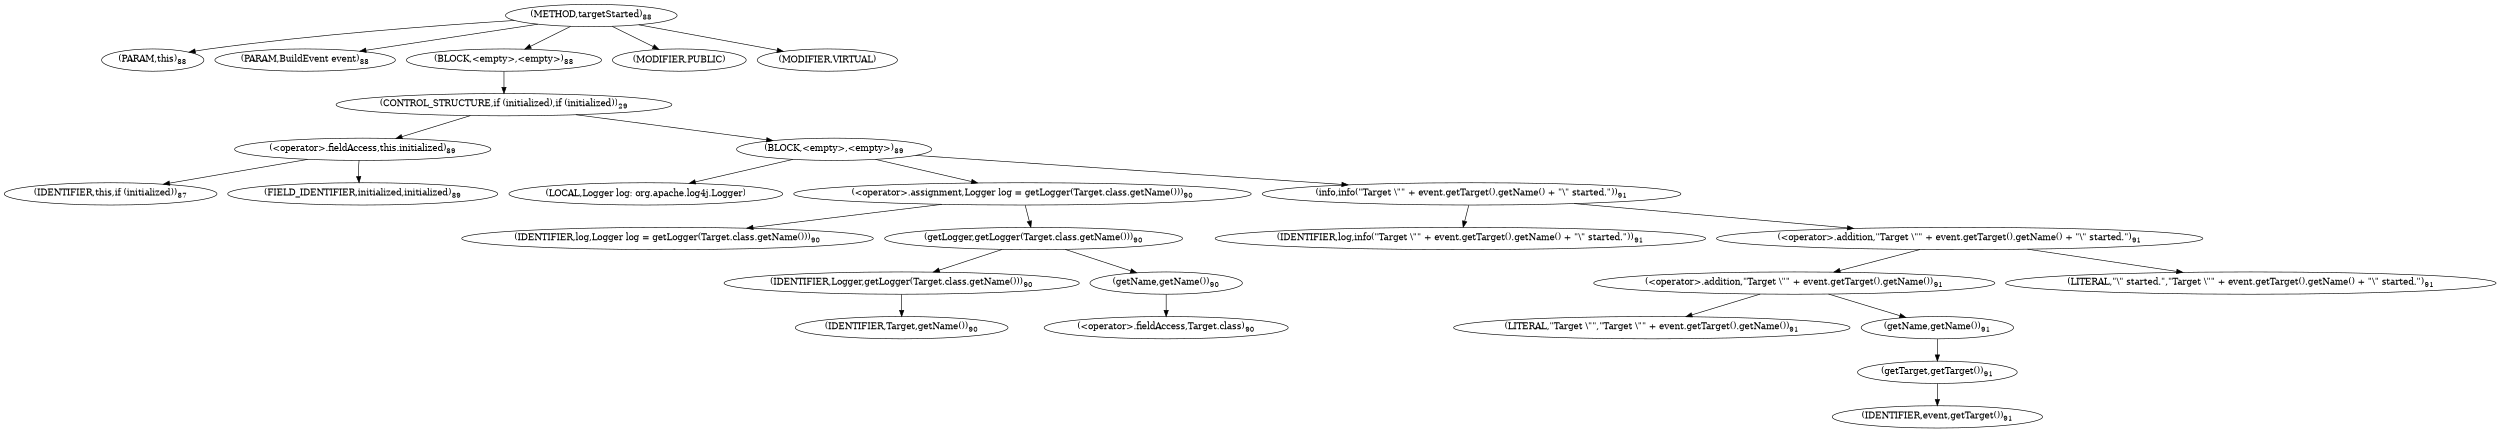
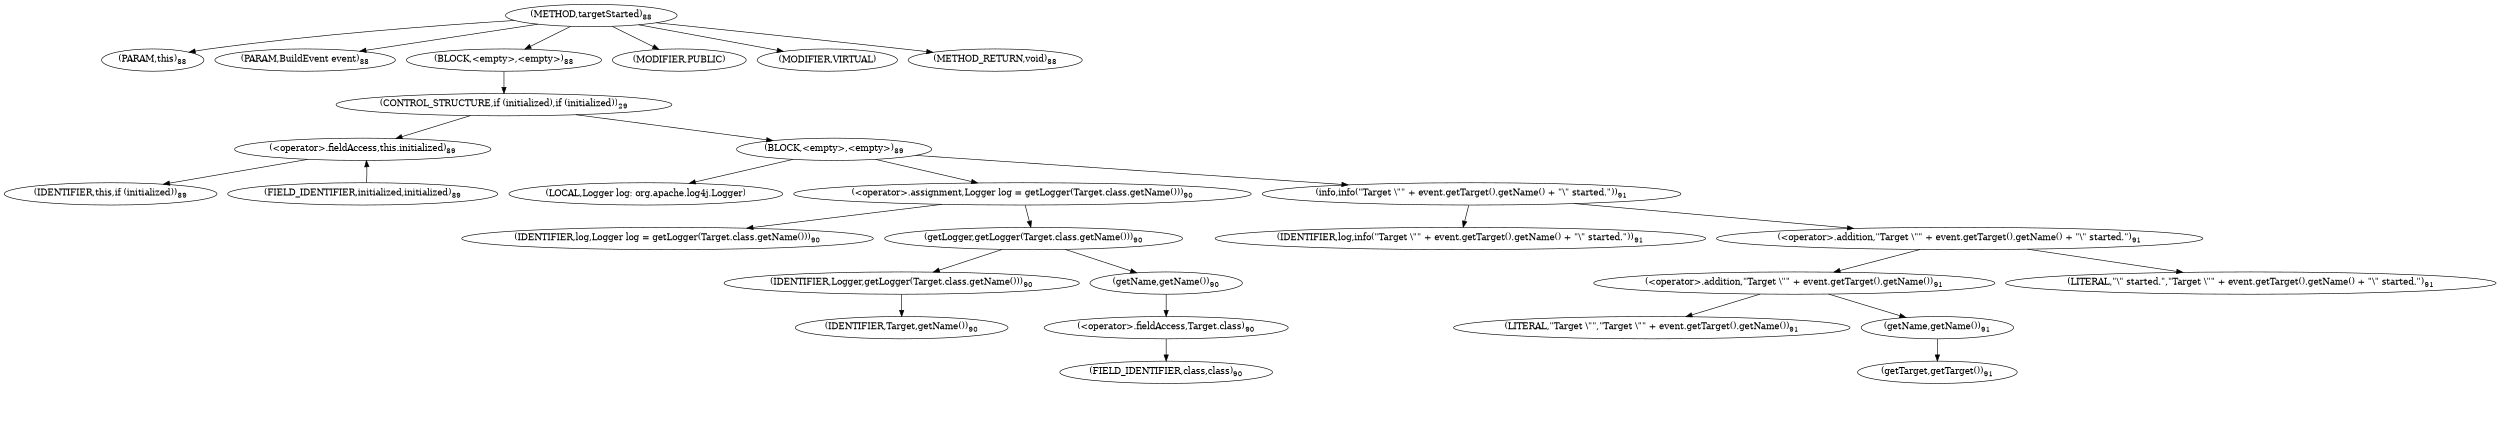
none -> (995, 60)
(359, 169) -> (367, 175)
(182, 193) -> (182, 193)
none -> (1166, 372)
(1937, 417) -> none
